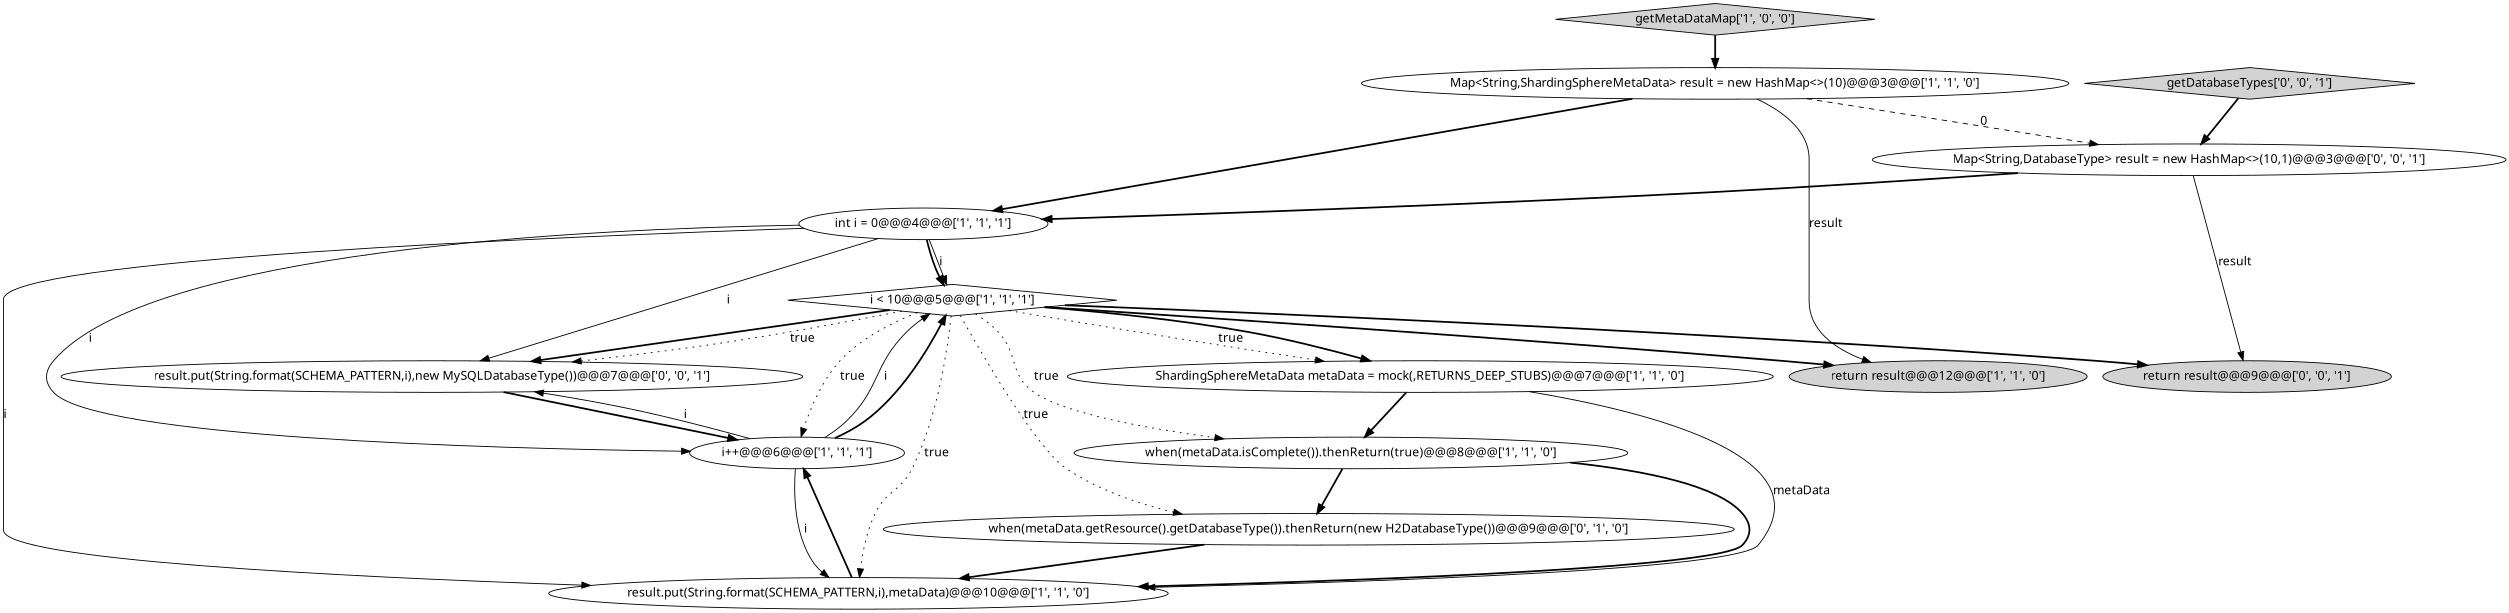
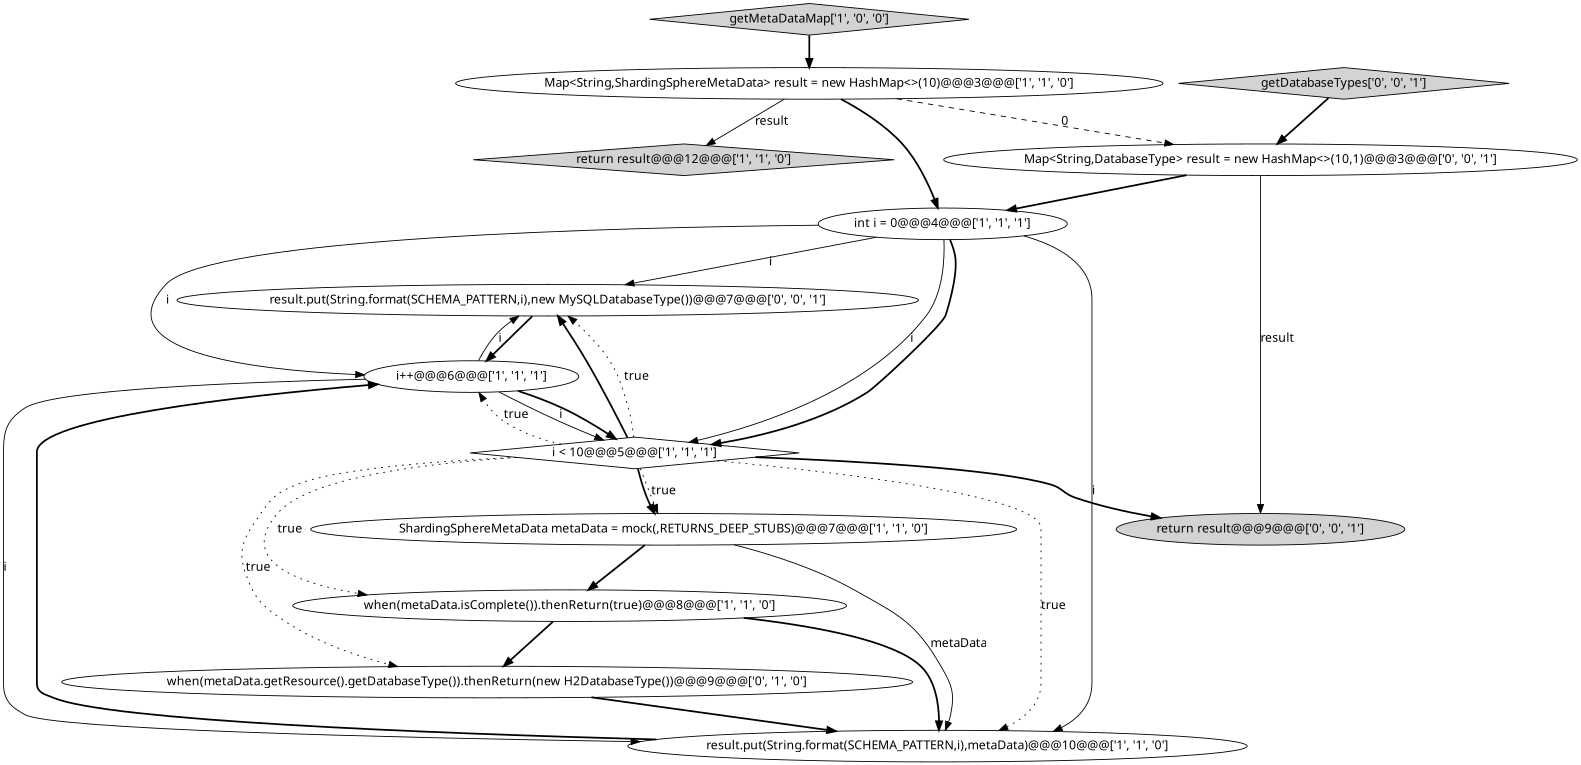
(1435, 334) -> none
(1938, 377) -> (684, 160)
